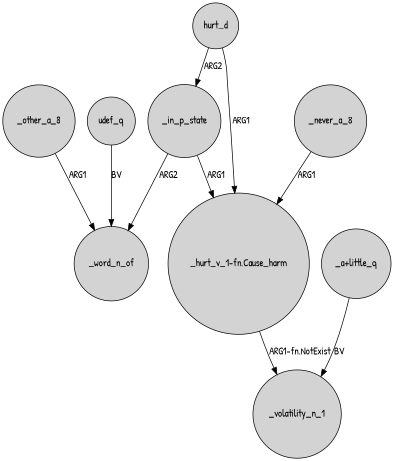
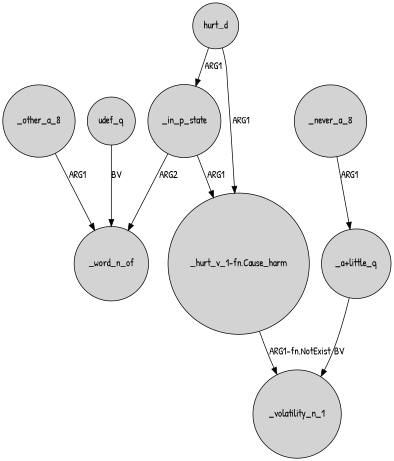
(213, 67) -> (213, 67)
(296, 175) -> (343, 190)
